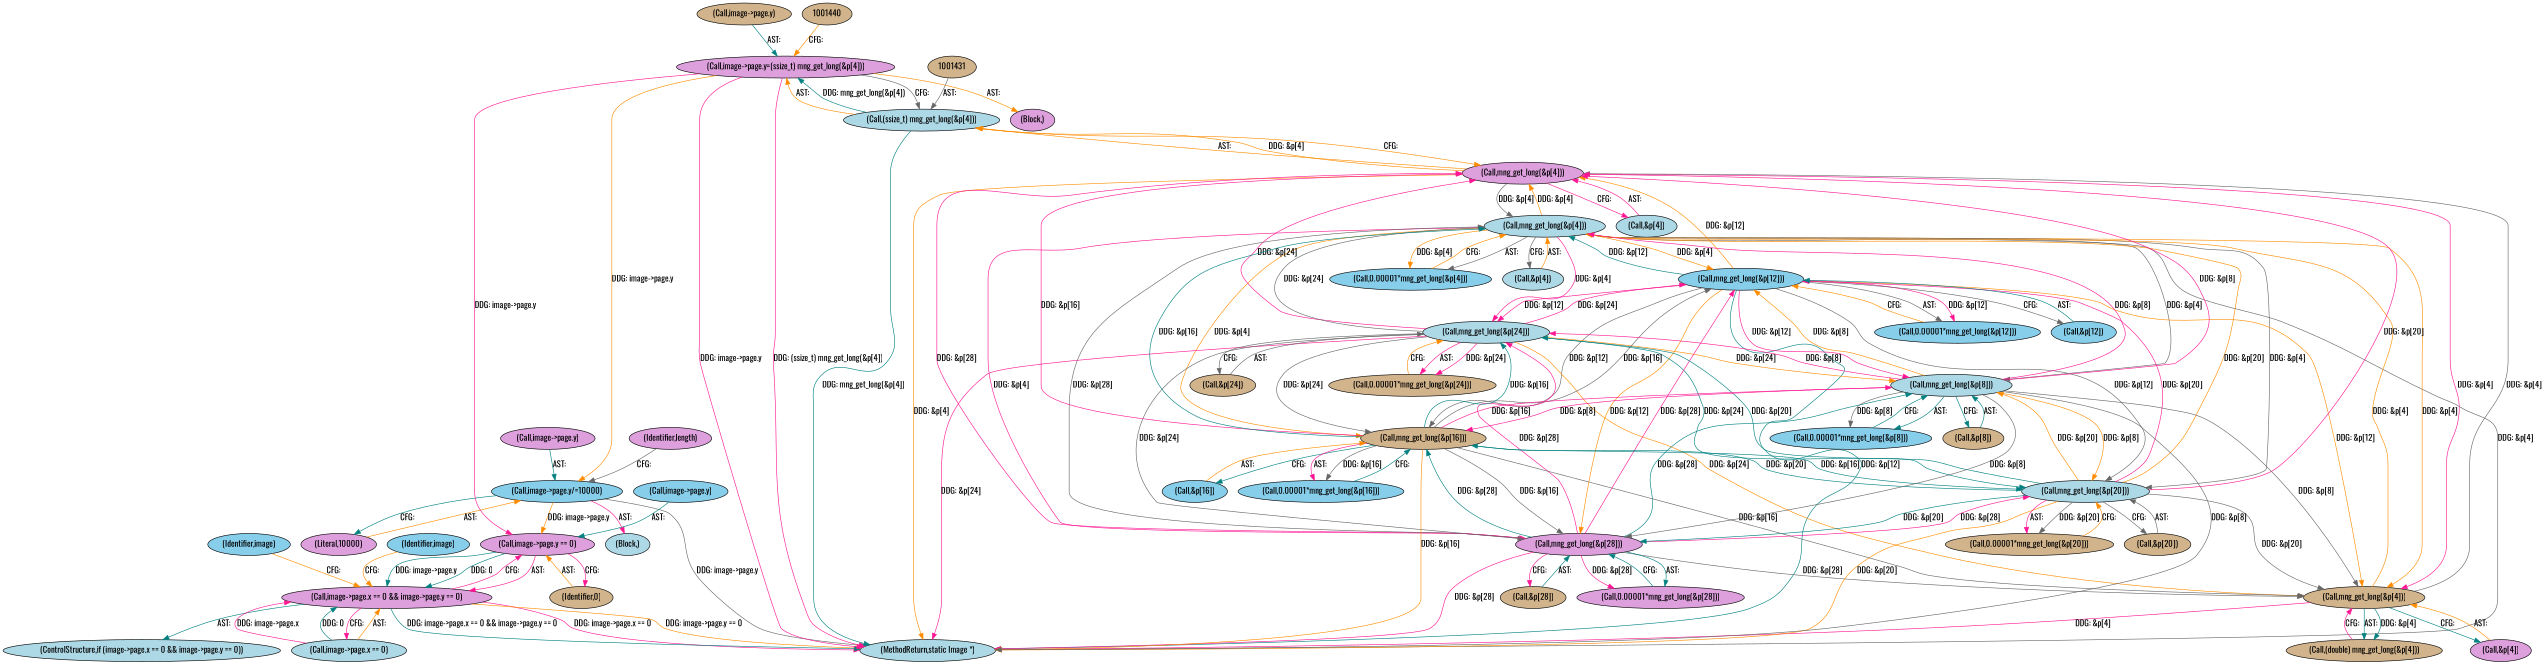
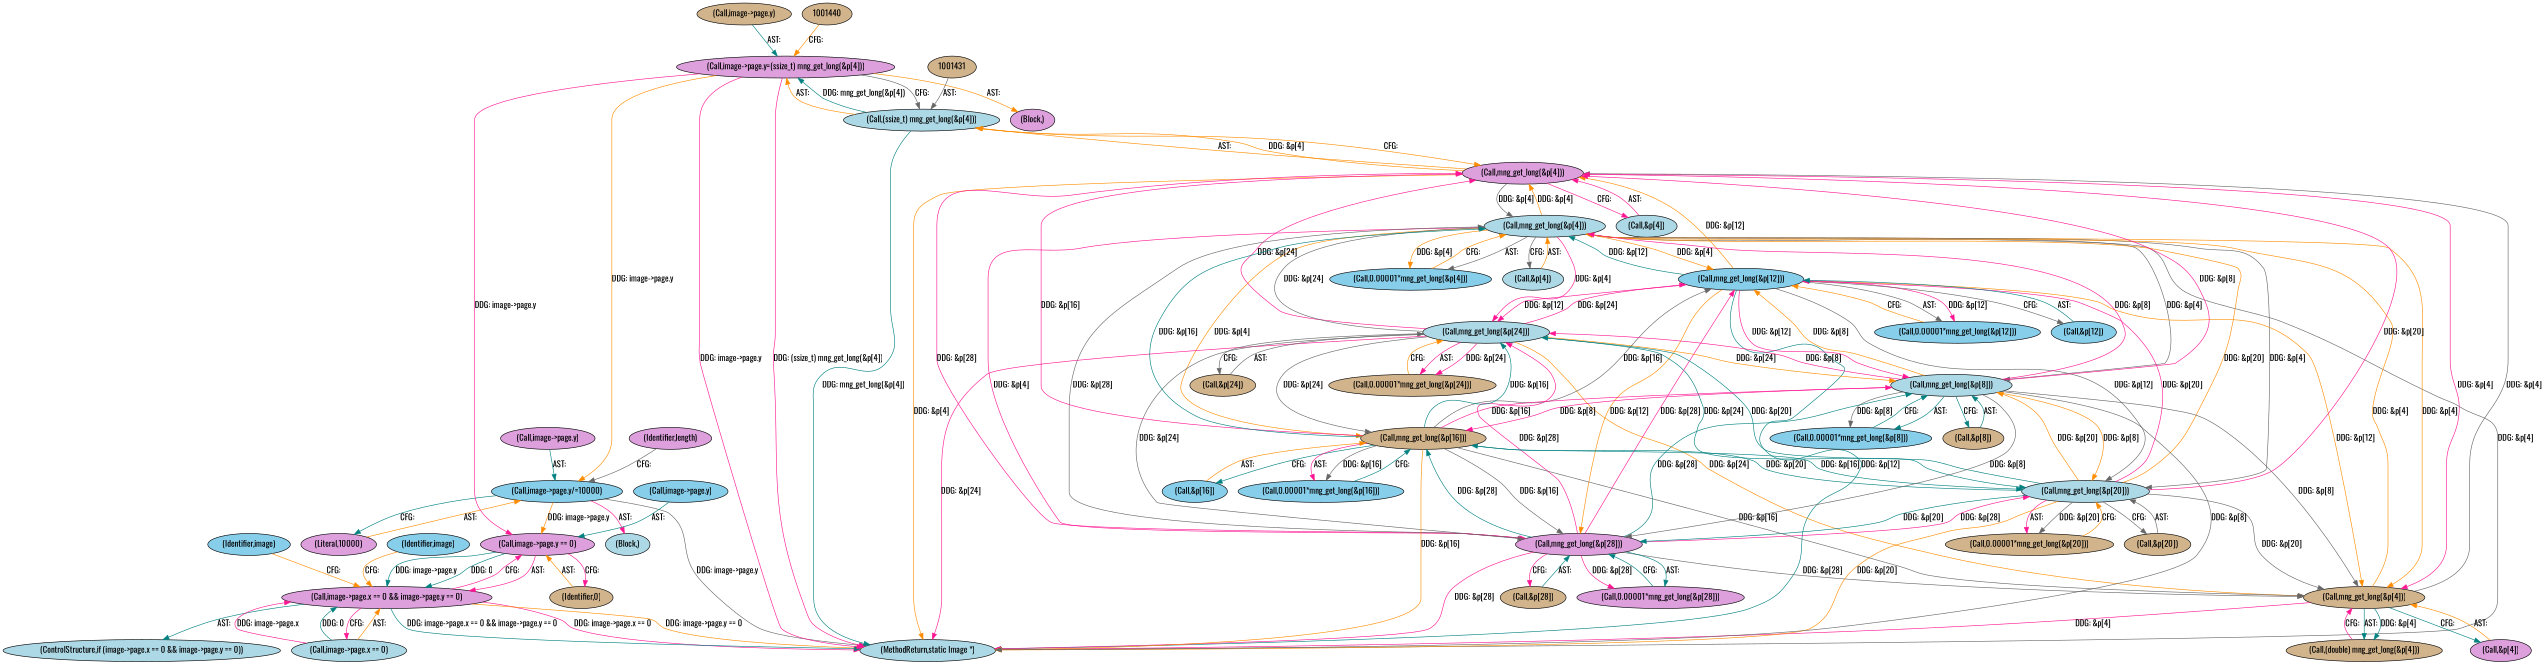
(1563, 365) -> none
